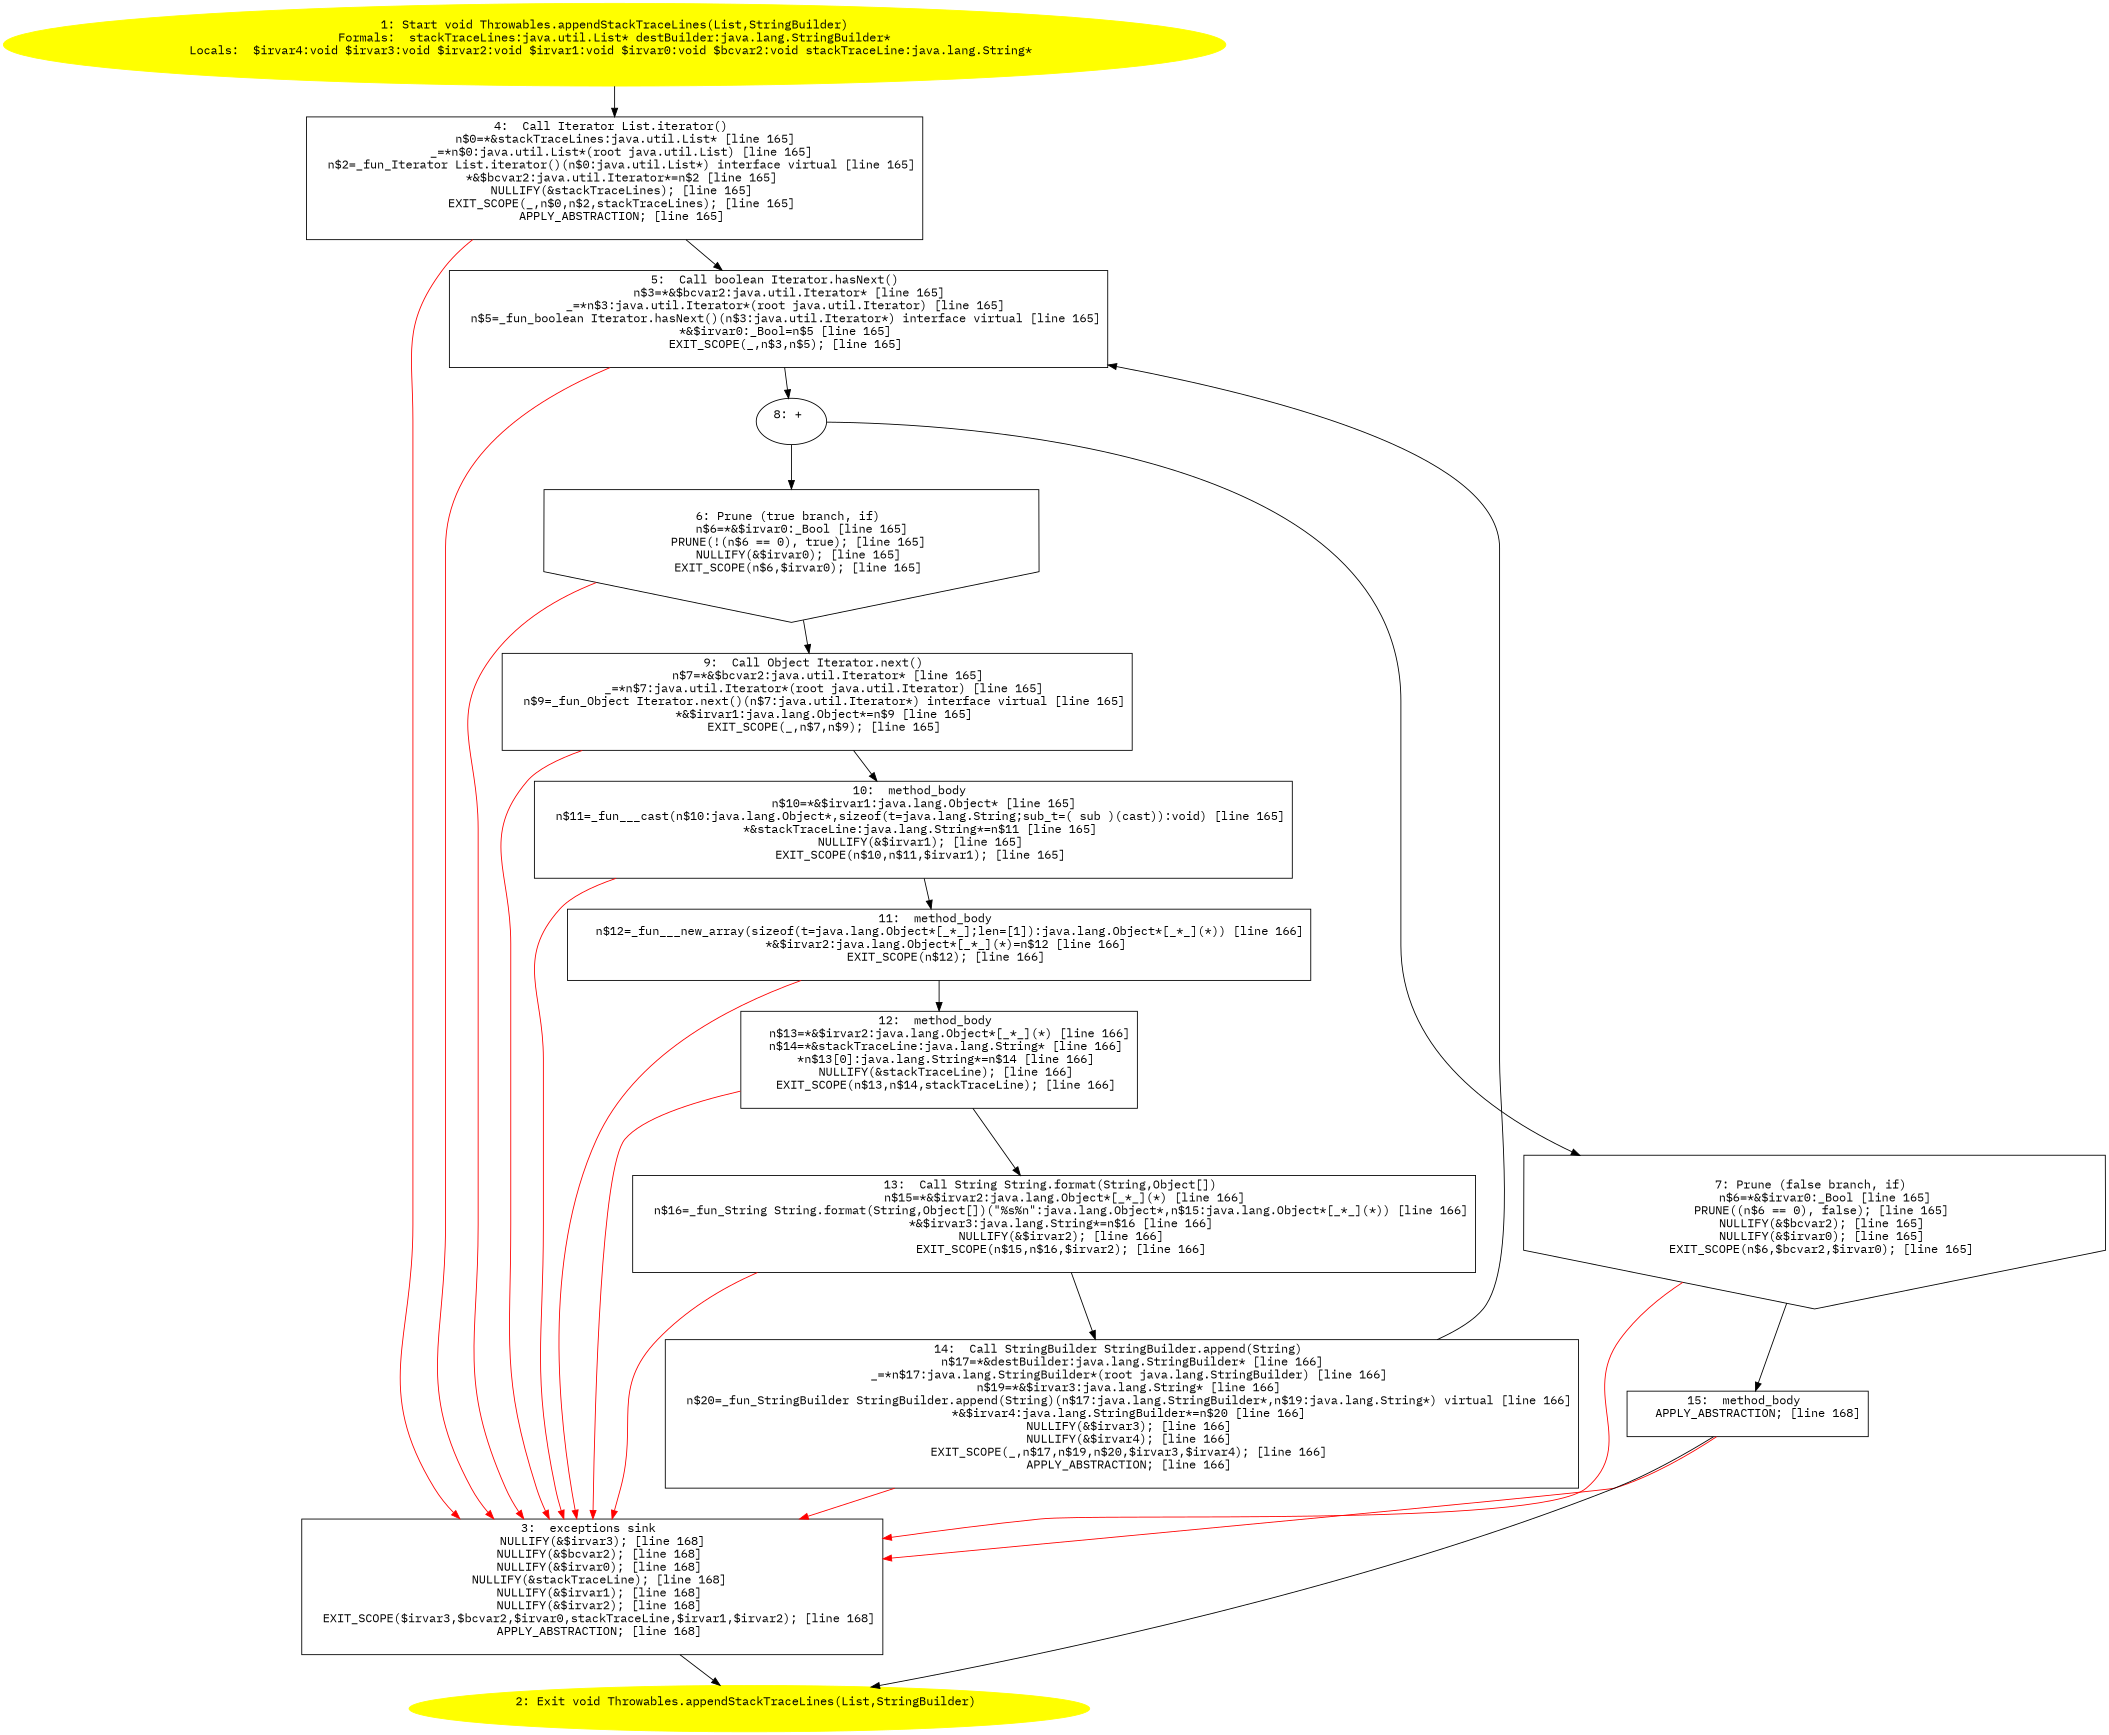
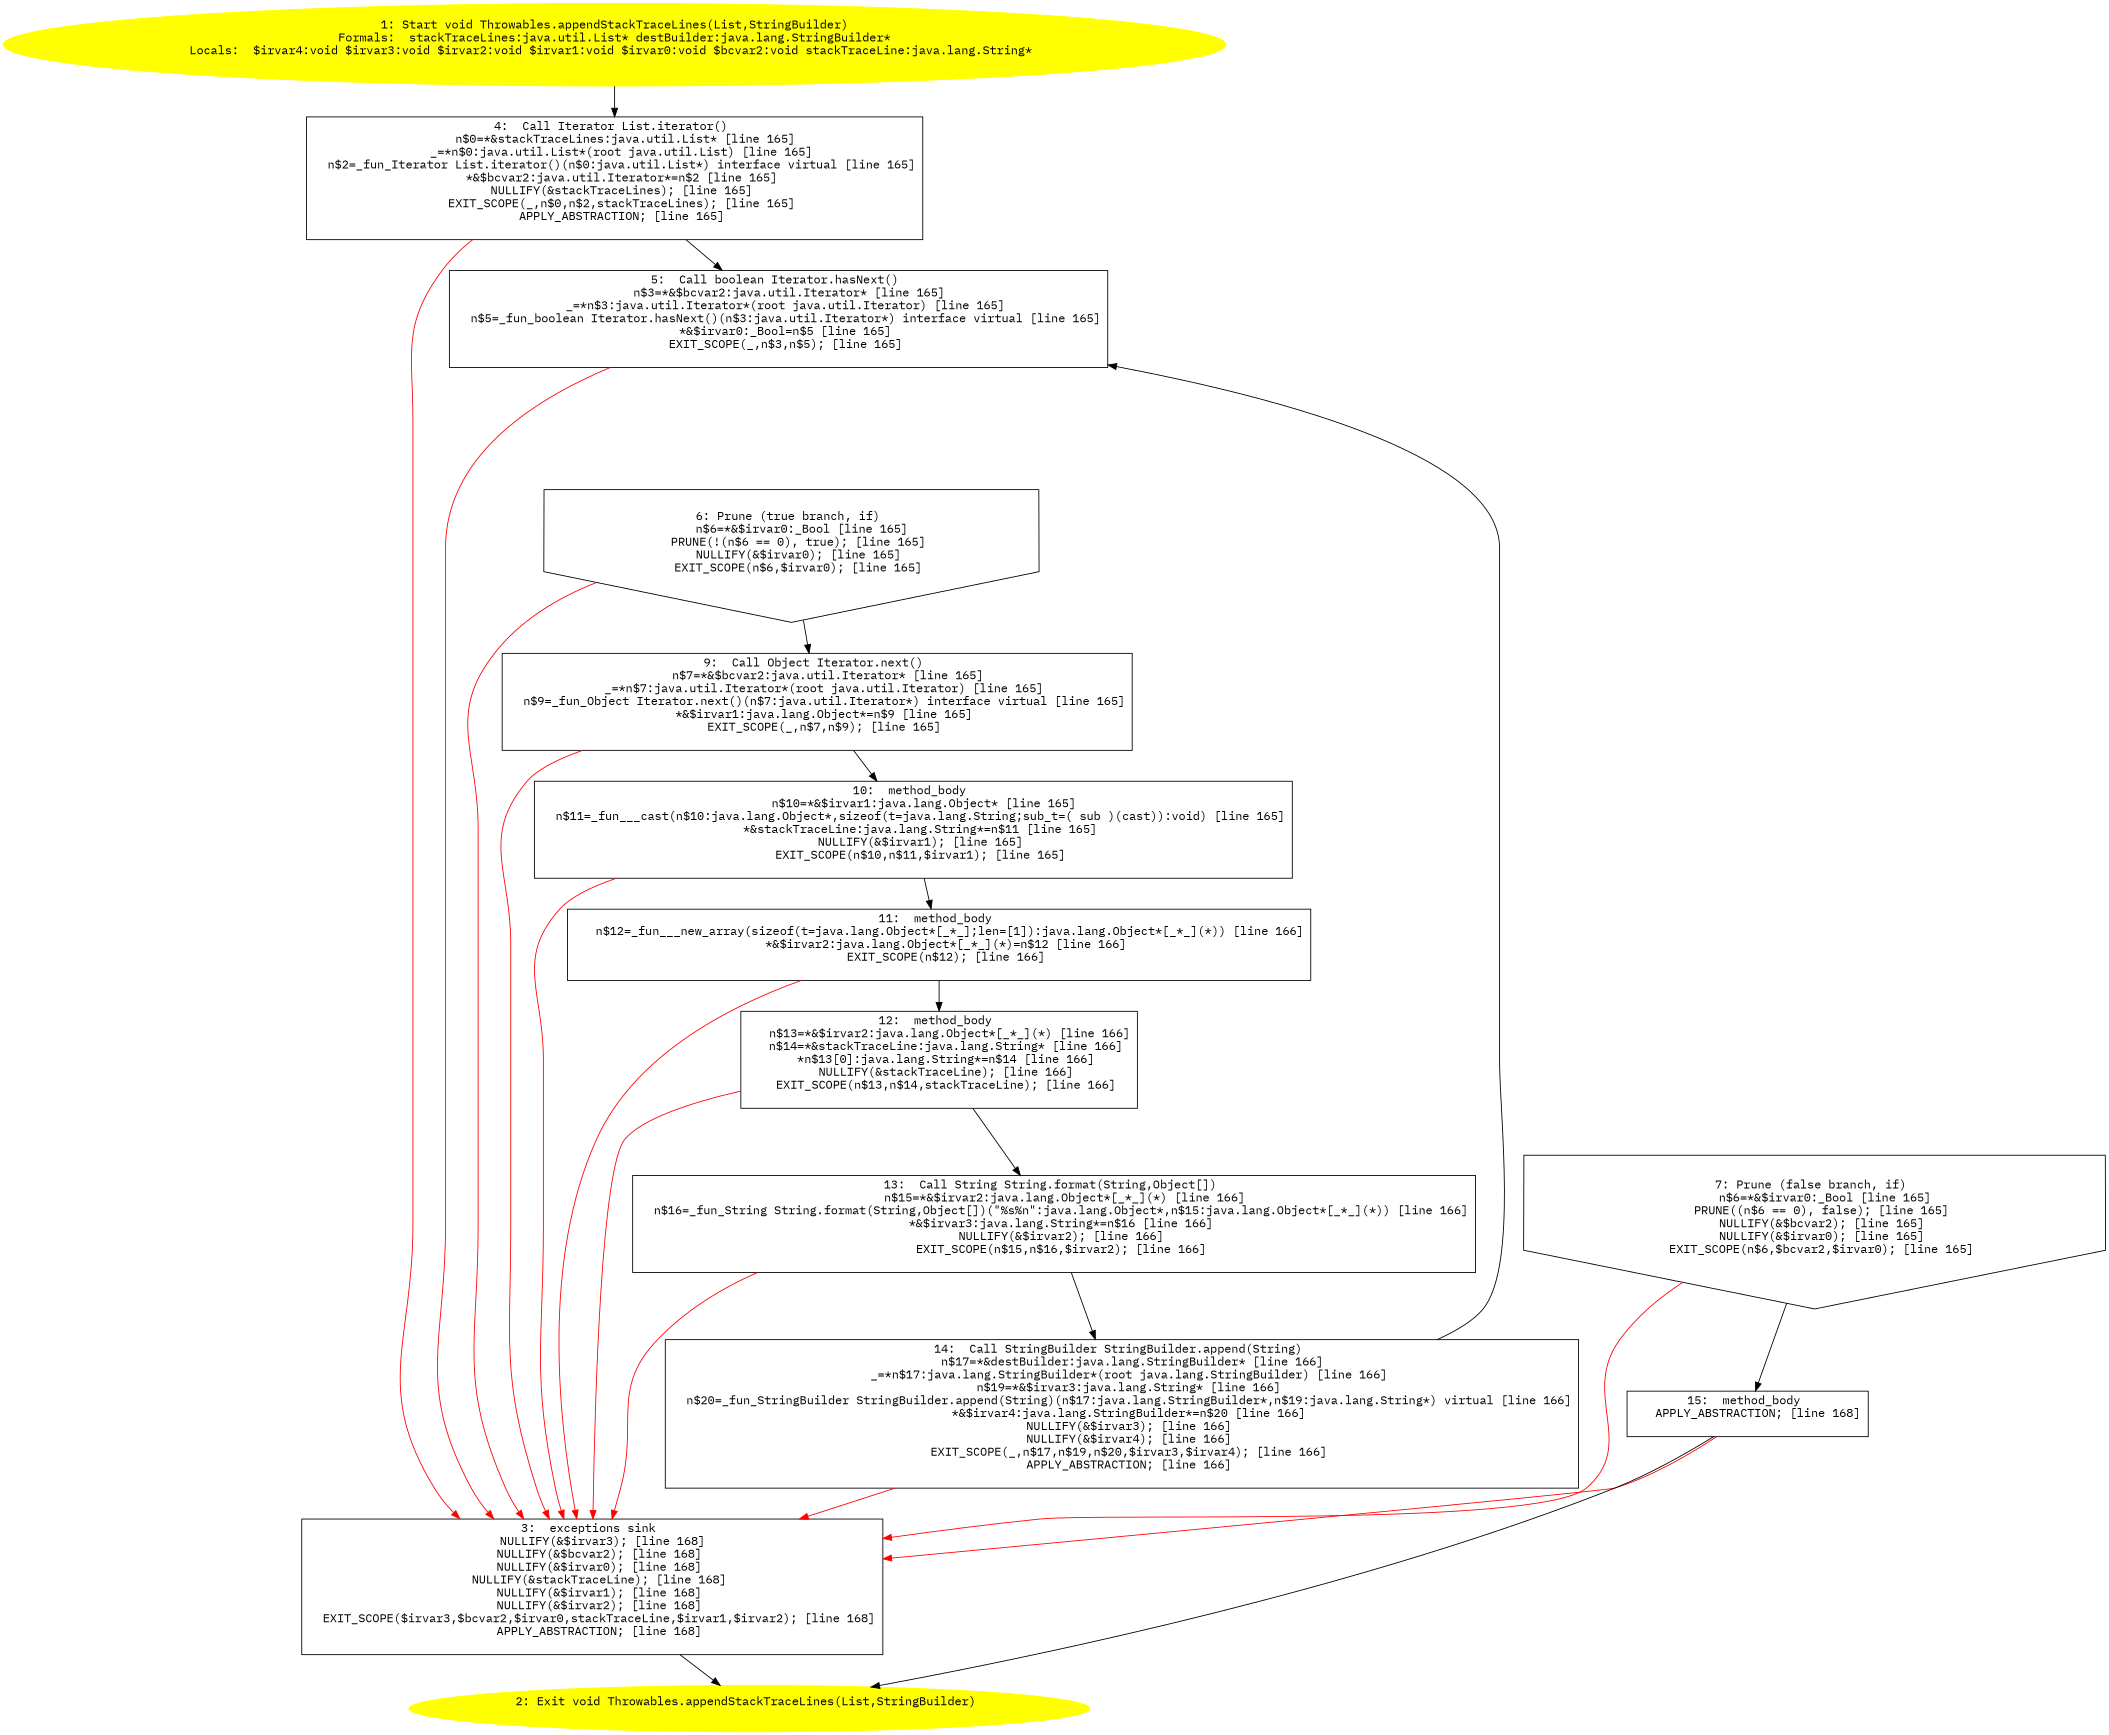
(791, 421) -> none
